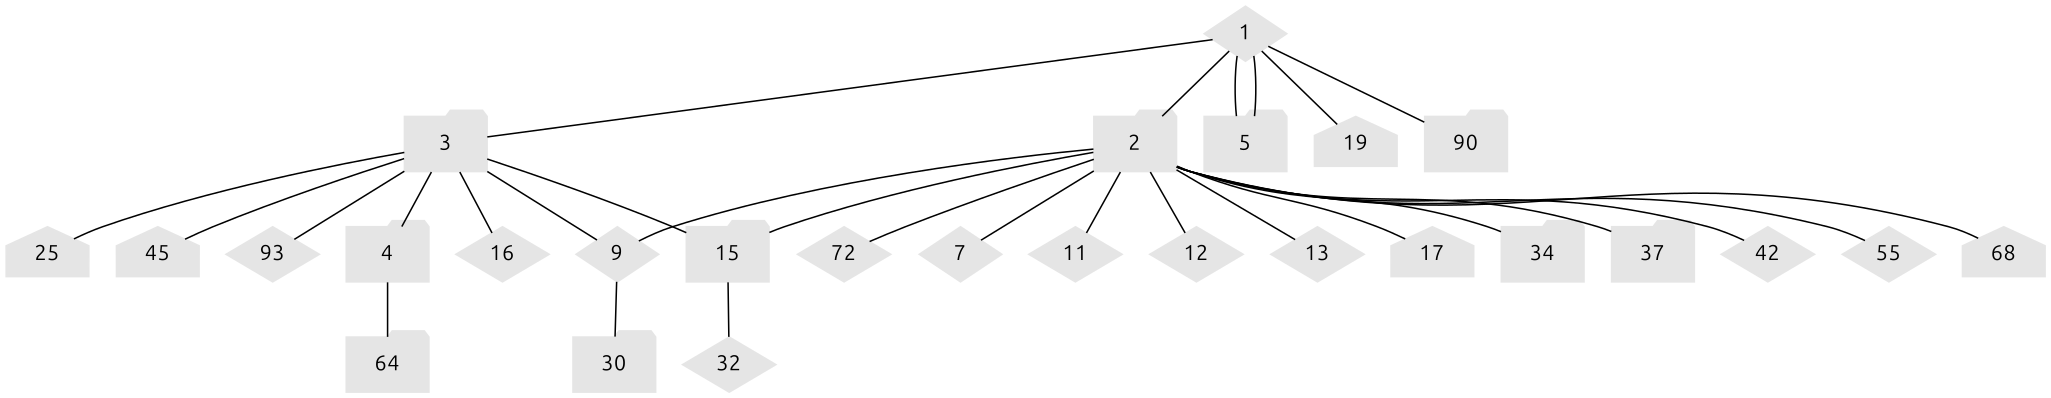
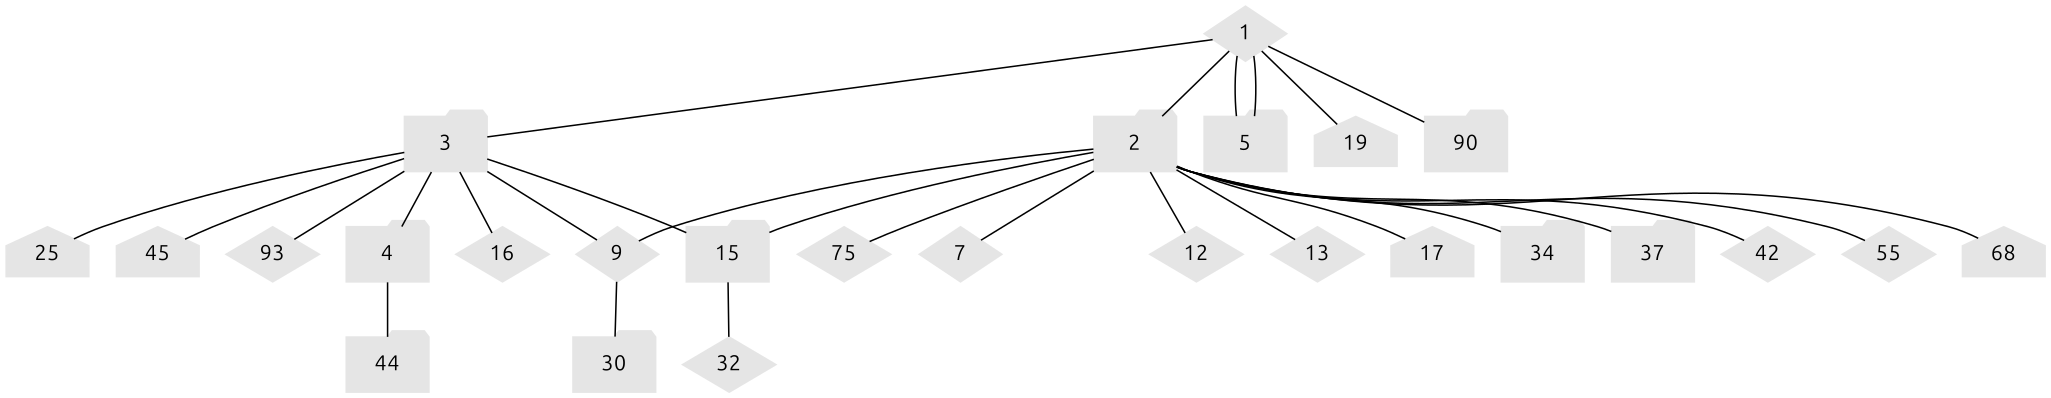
(844, 254) -> (844, 254)
(1075, 254) -> none
(388, 365) -> (388, 365)
